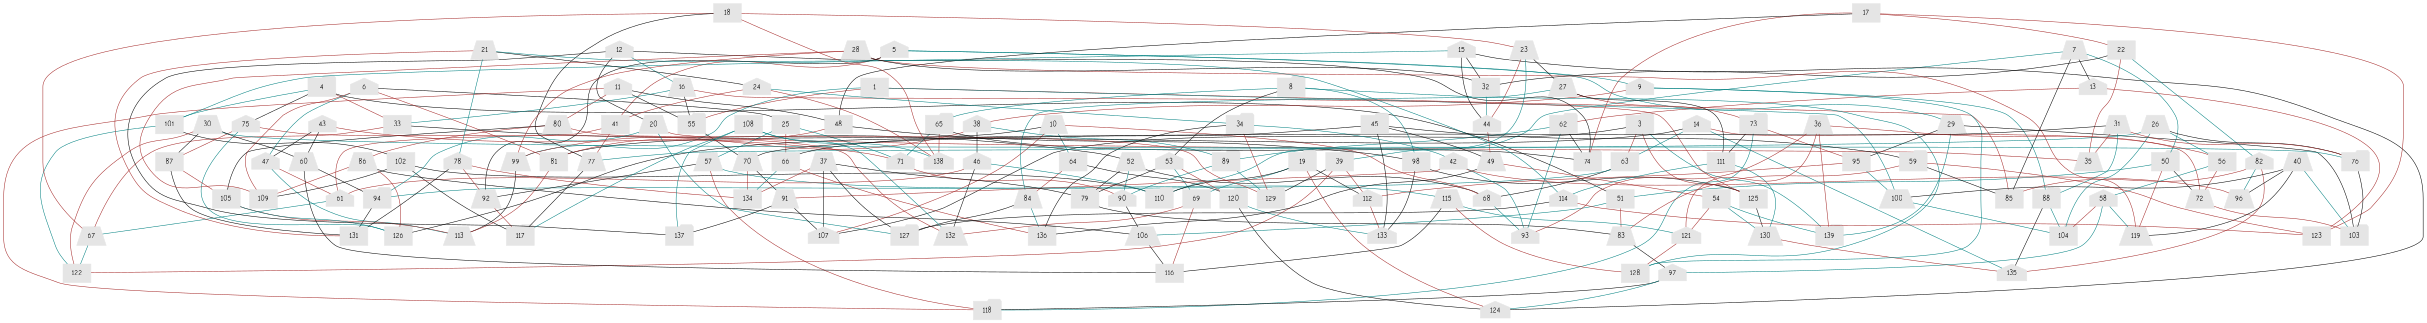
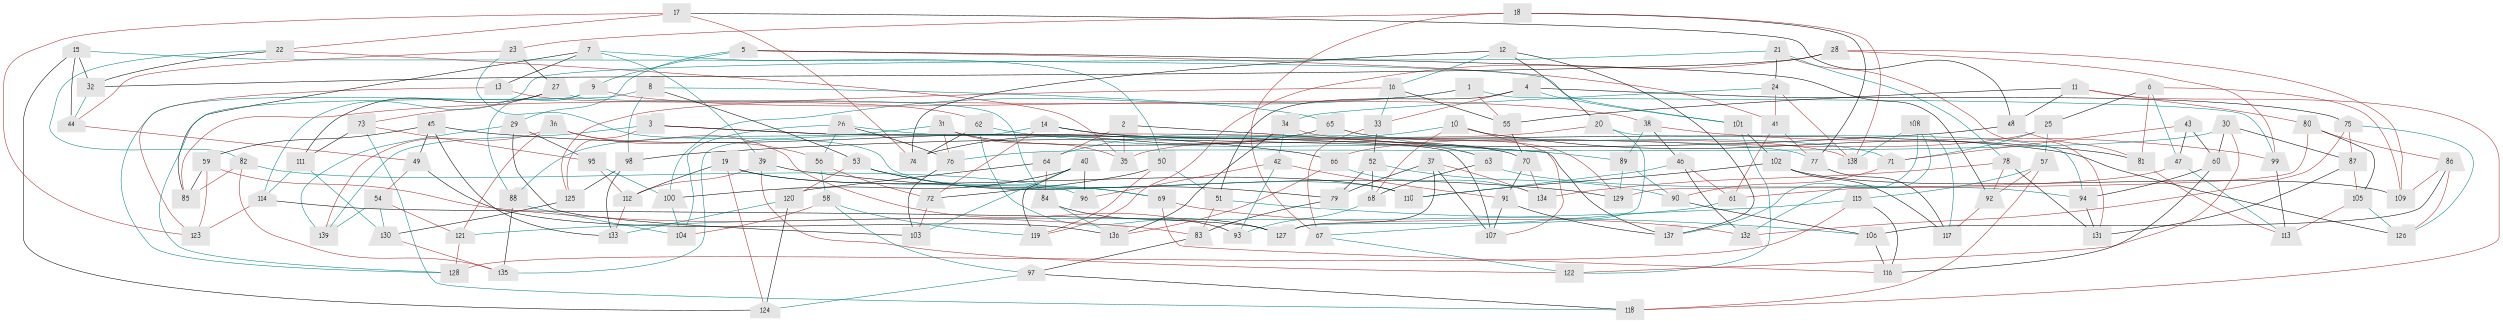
none -> (1124, 125)
(646, 172) -> (2017, 180)
